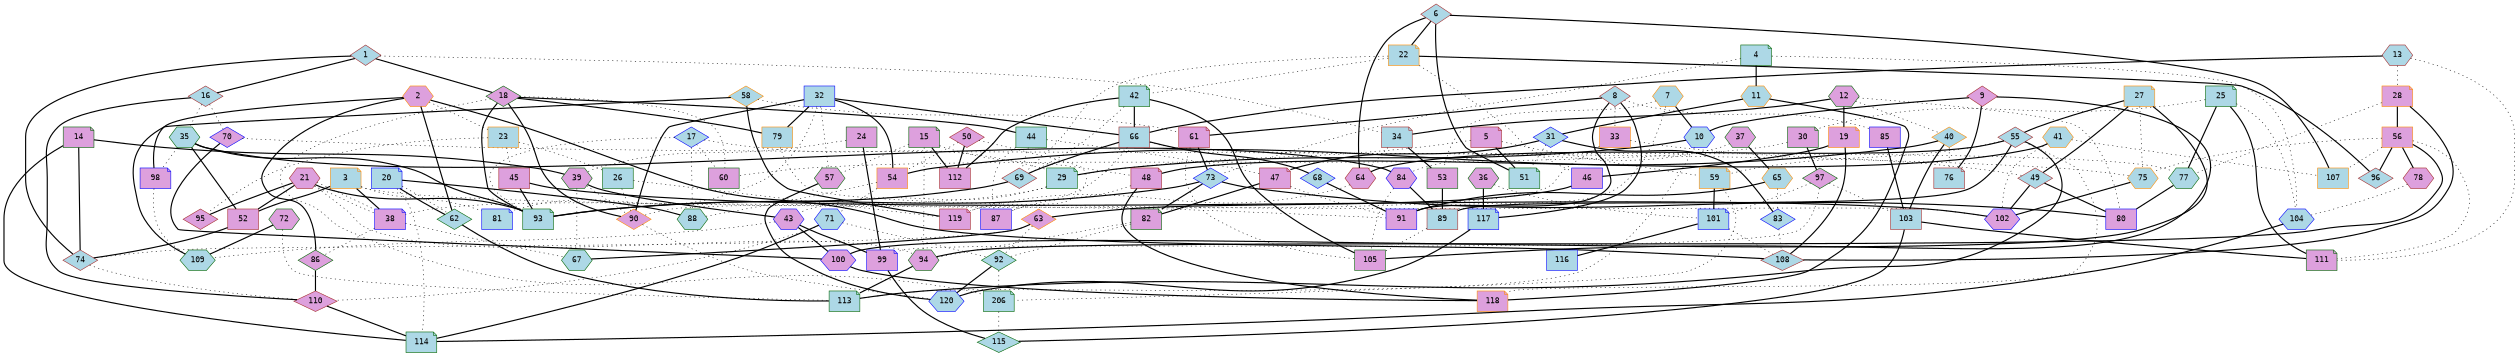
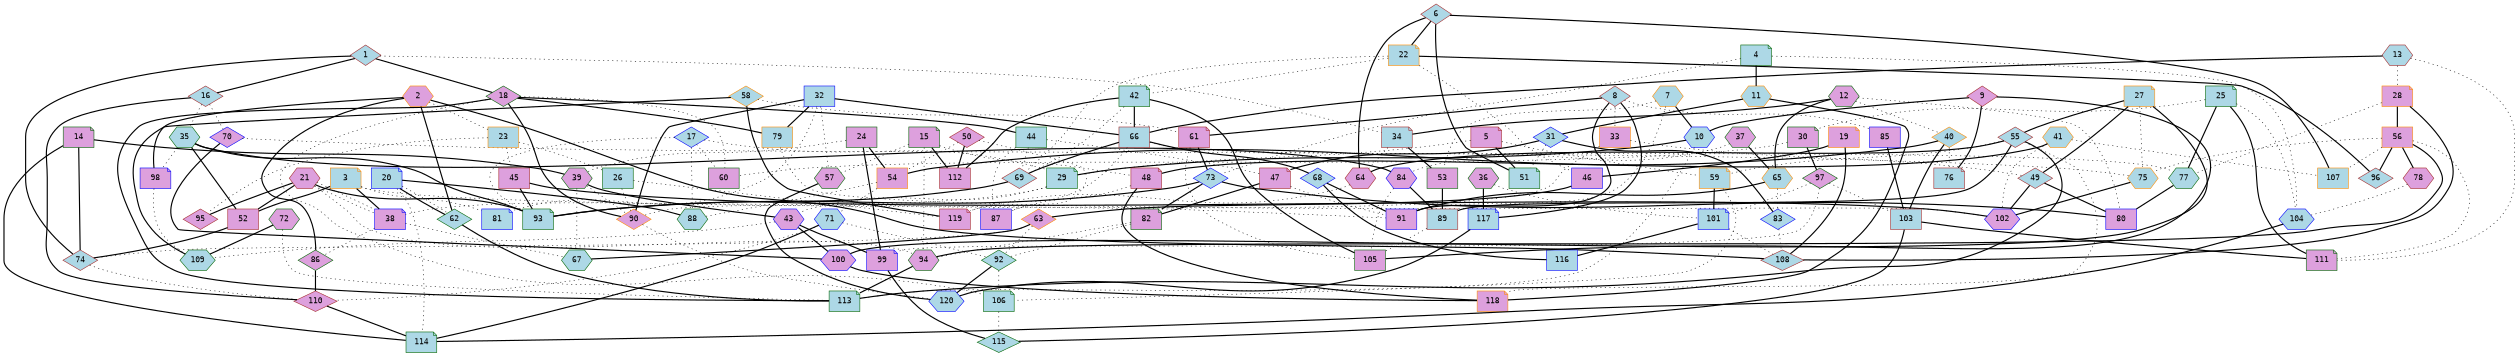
(1844, 117) -> (1787, 121)
(878, 123) -> (879, 161)
(483, 158) -> (240, 282)
none -> (1398, 236)
(999, 301) -> (999, 301)
